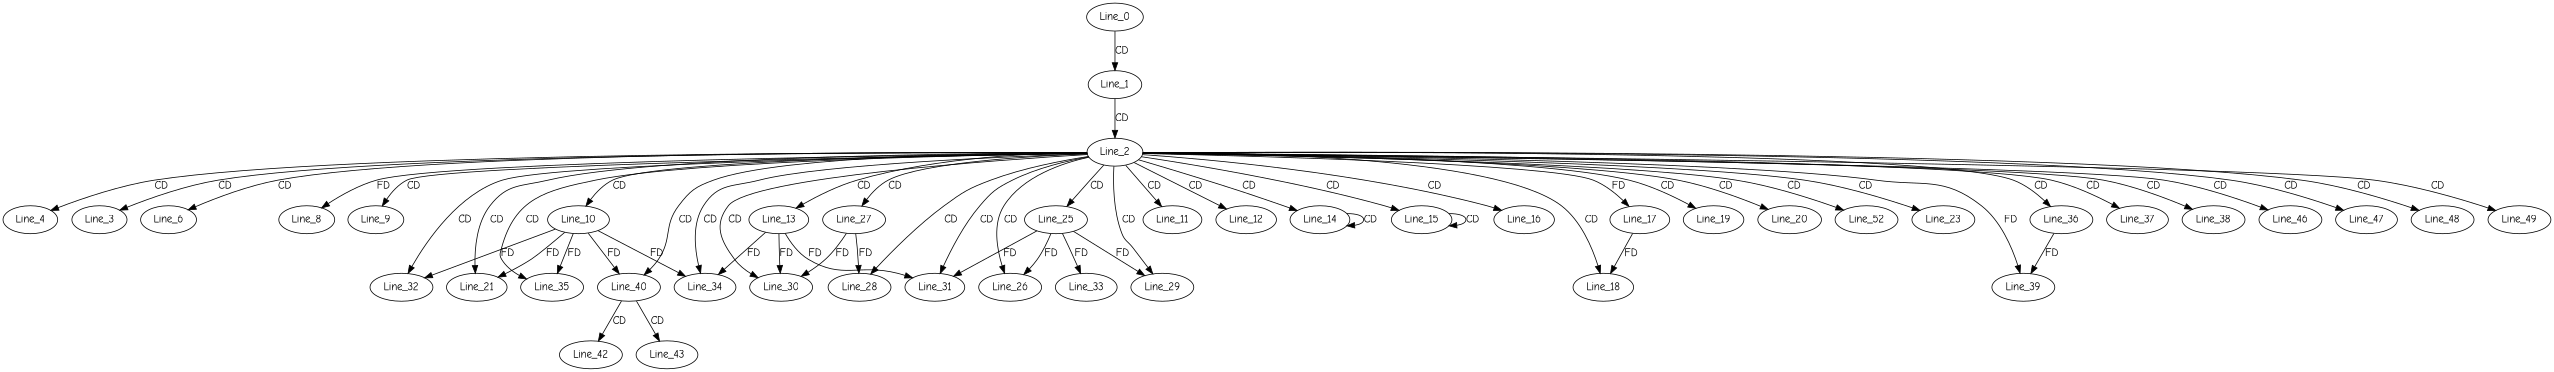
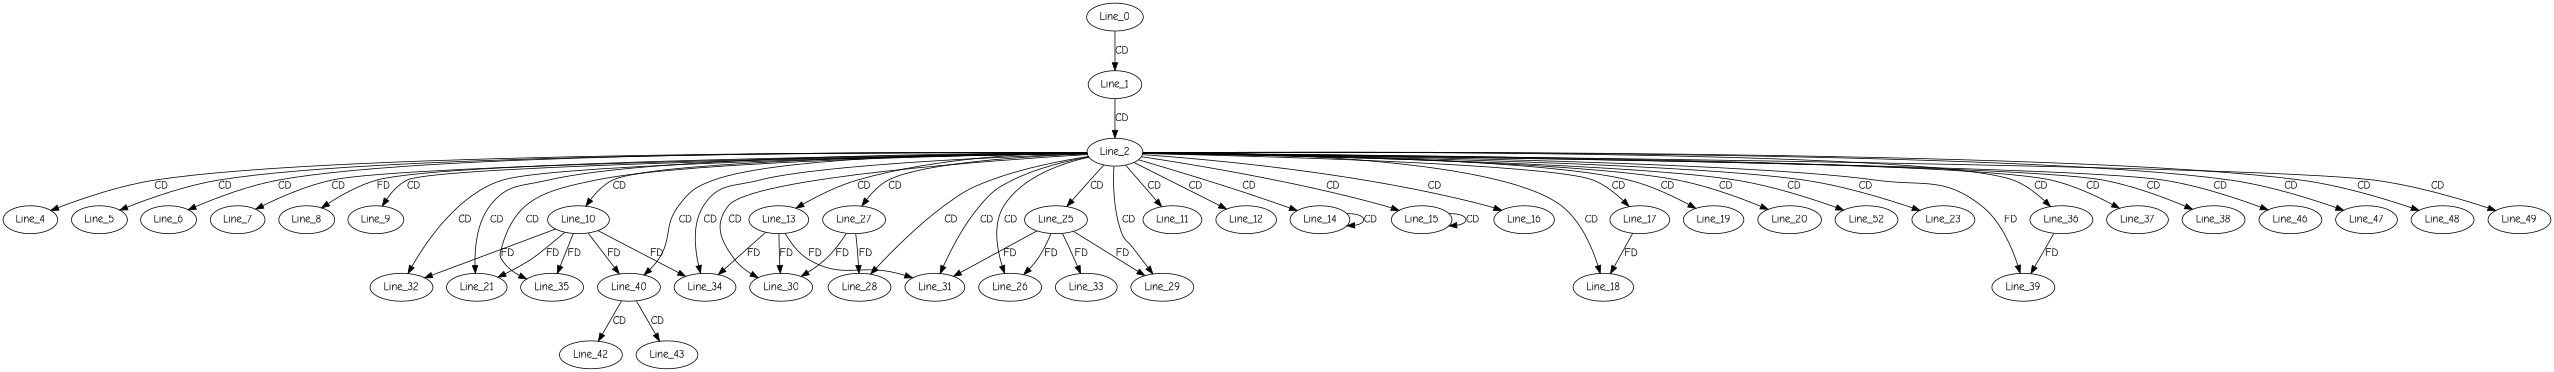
(1619, 186) -> (1619, 186)
(99, 220) -> (99, 220)
none -> (238, 220)
